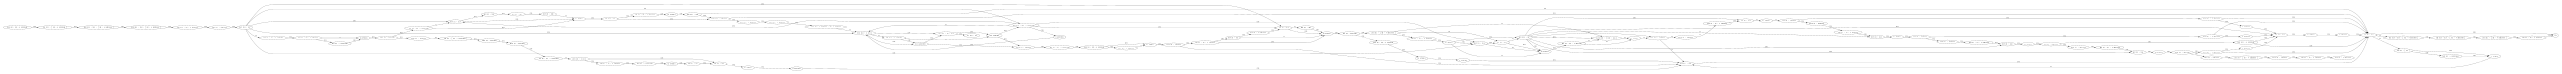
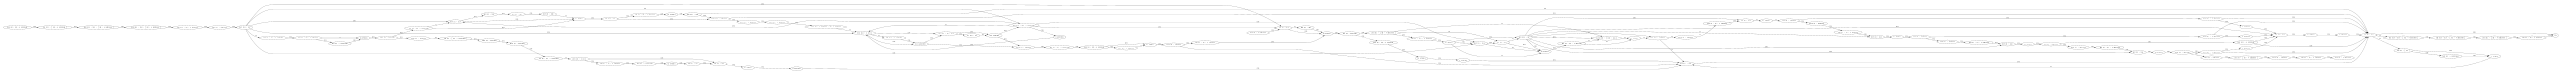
(1233, 38) -> none
(946, 40) -> (982, 36)
